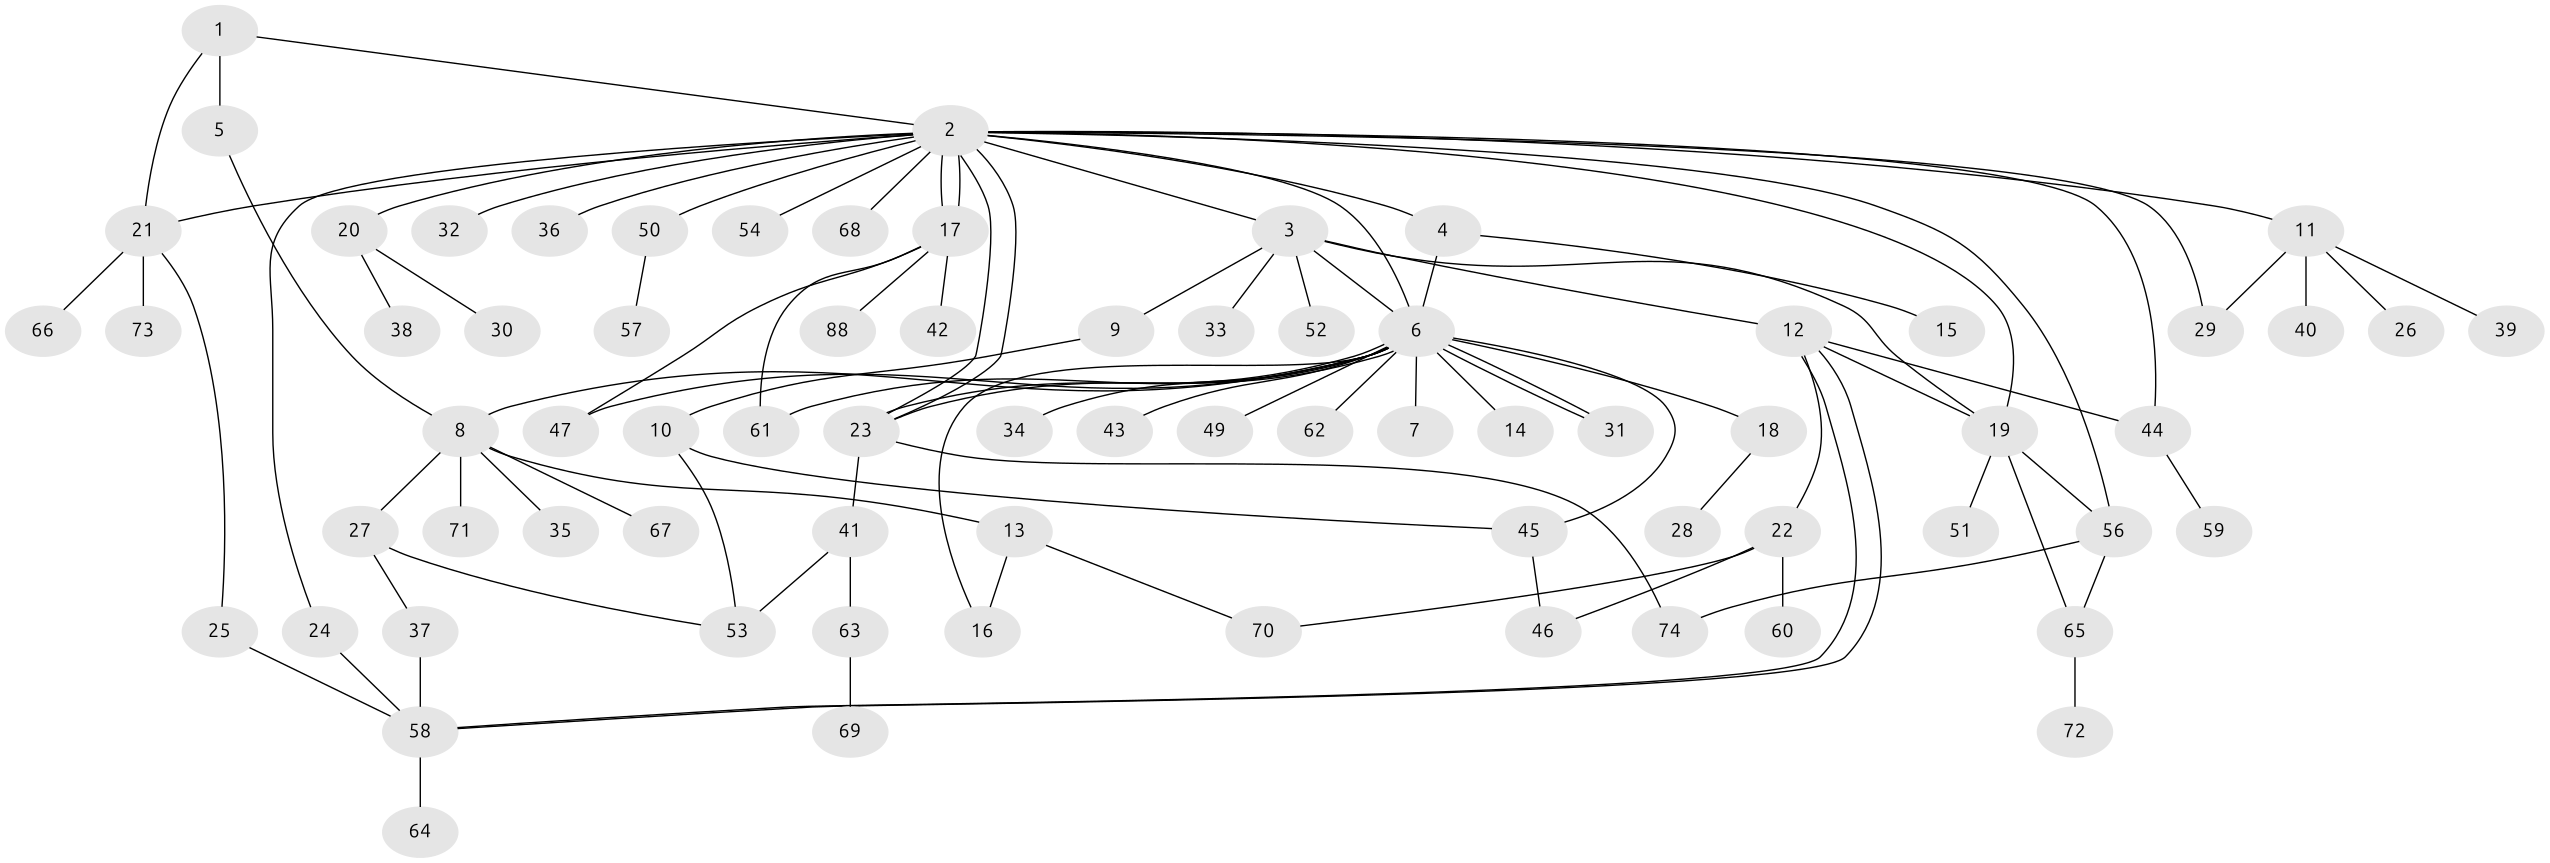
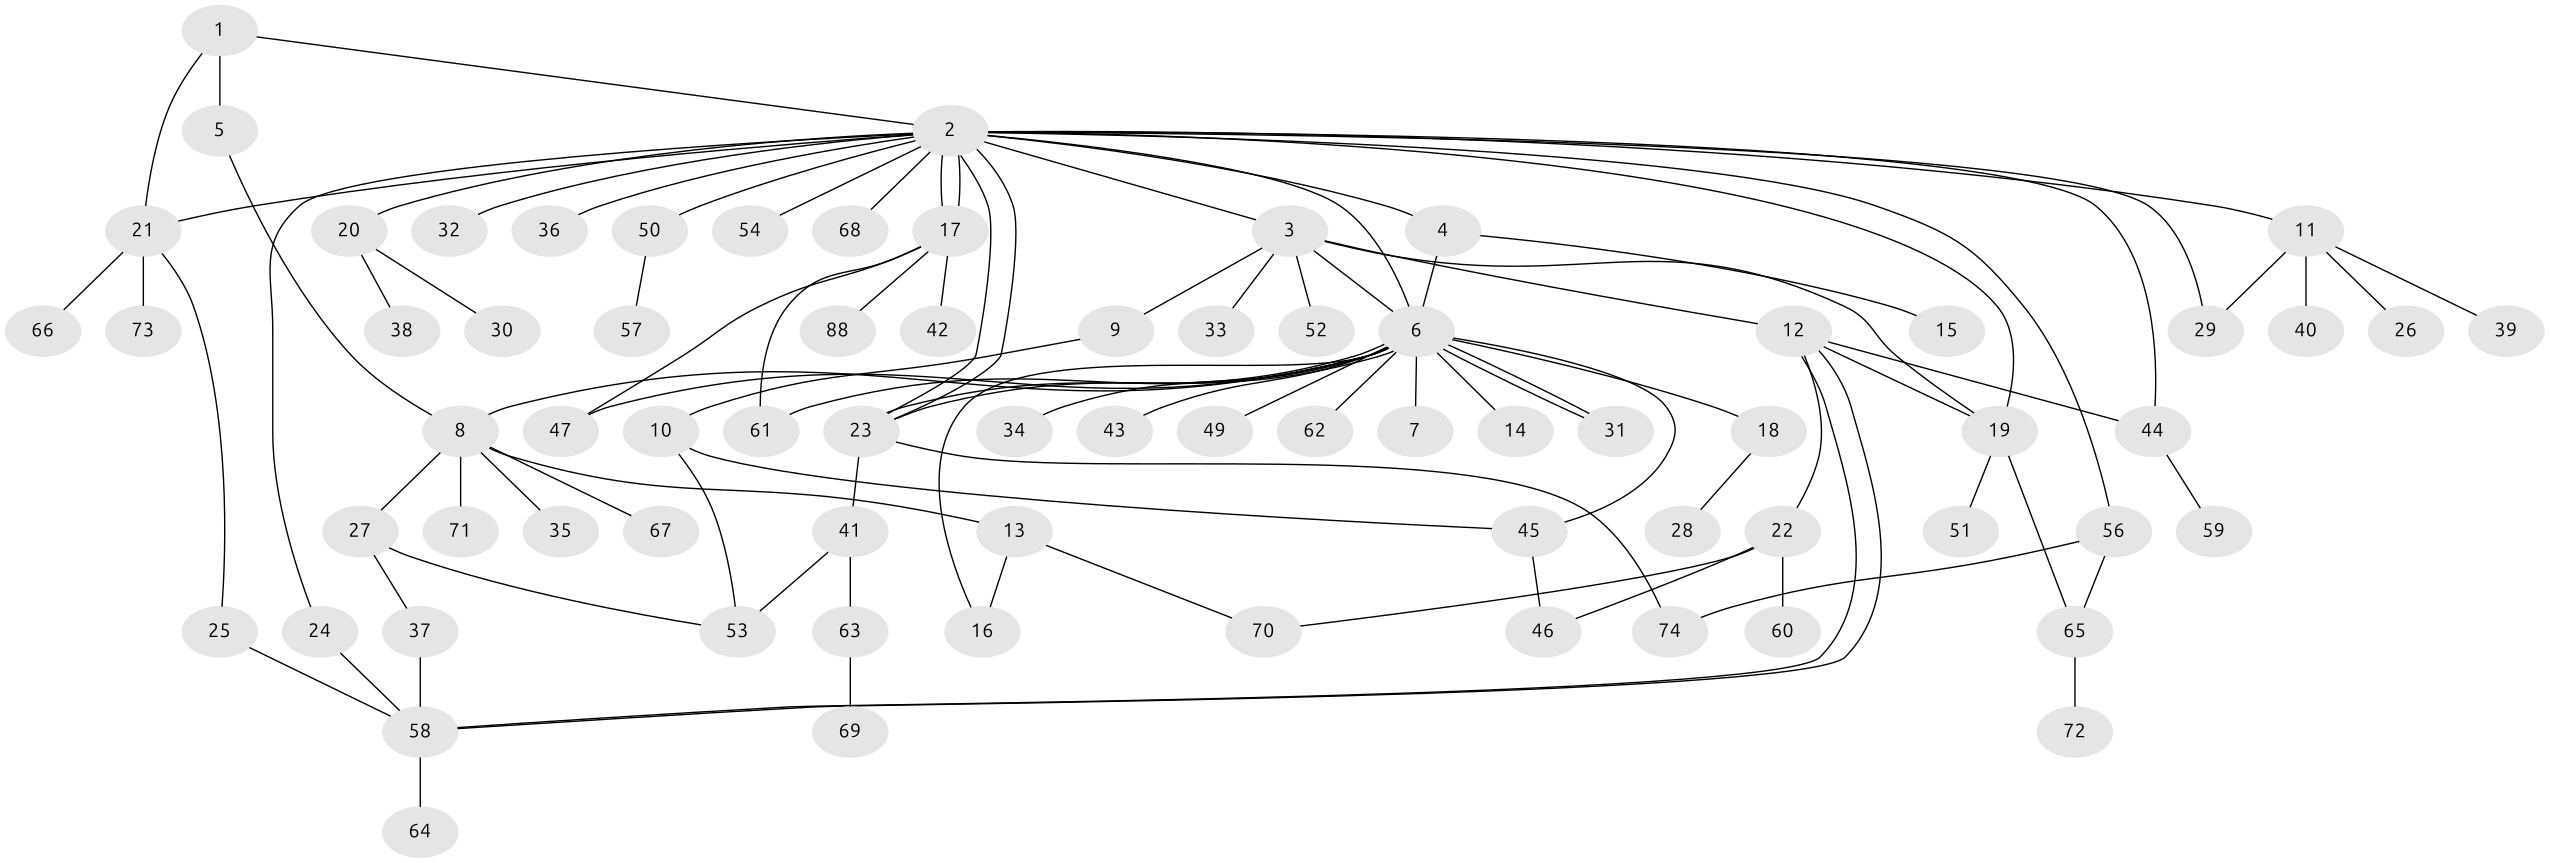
(2057, 482) -> none
